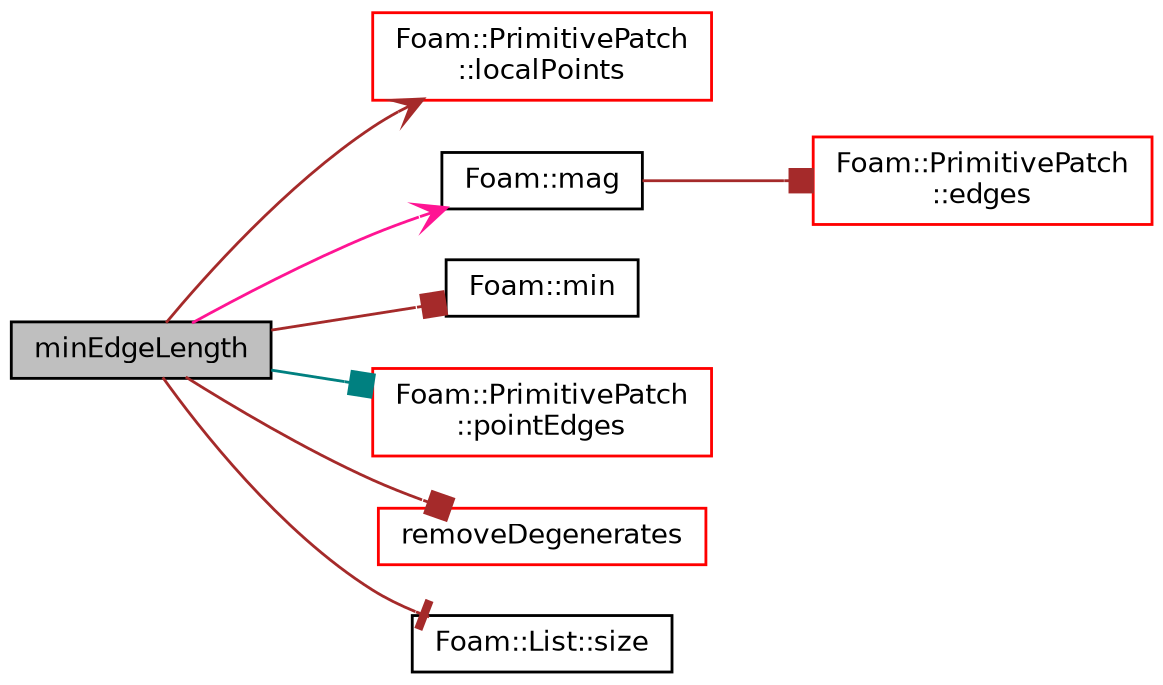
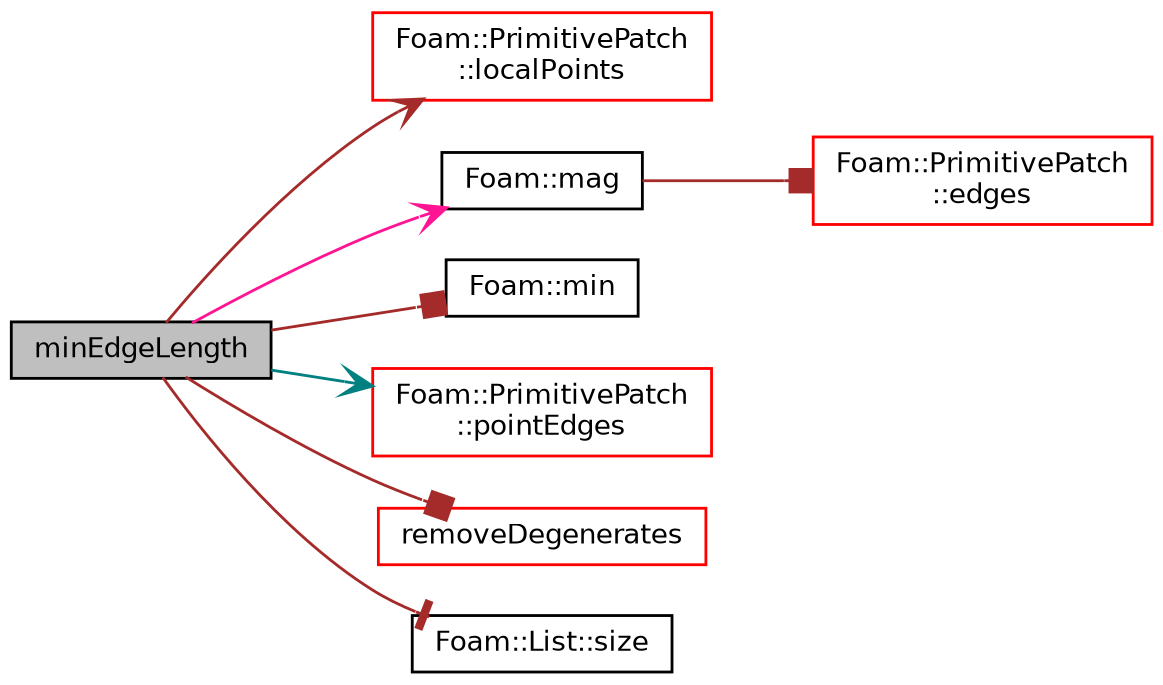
(308, 376) -> (308, 376)
